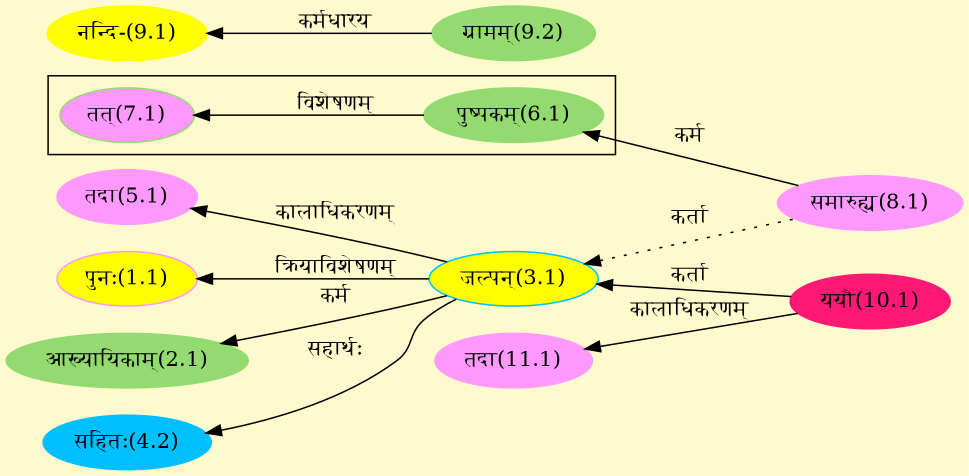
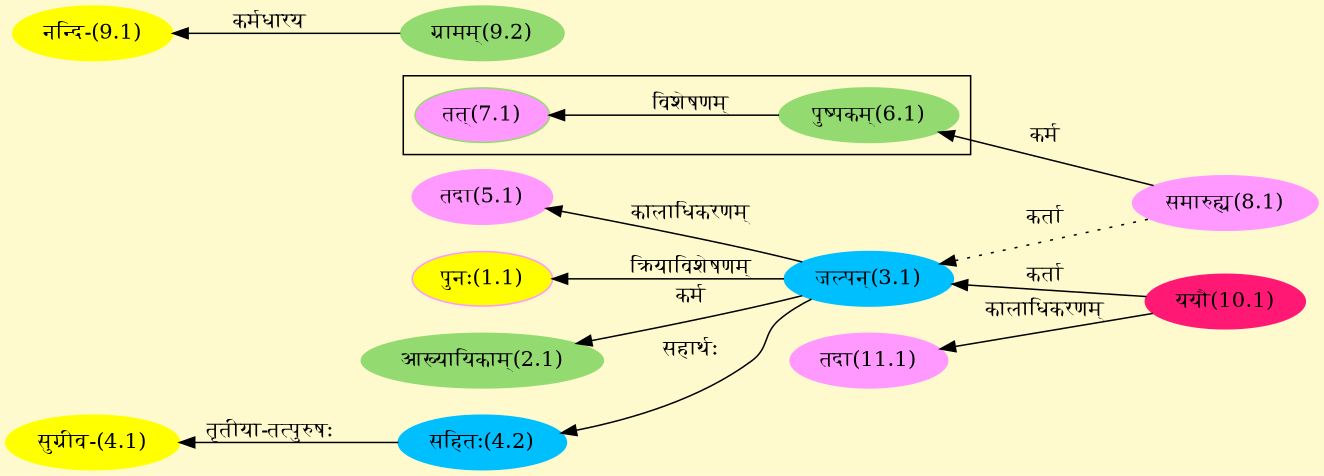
(514, 279) -> (869, 279)
none -> (93, 442)
